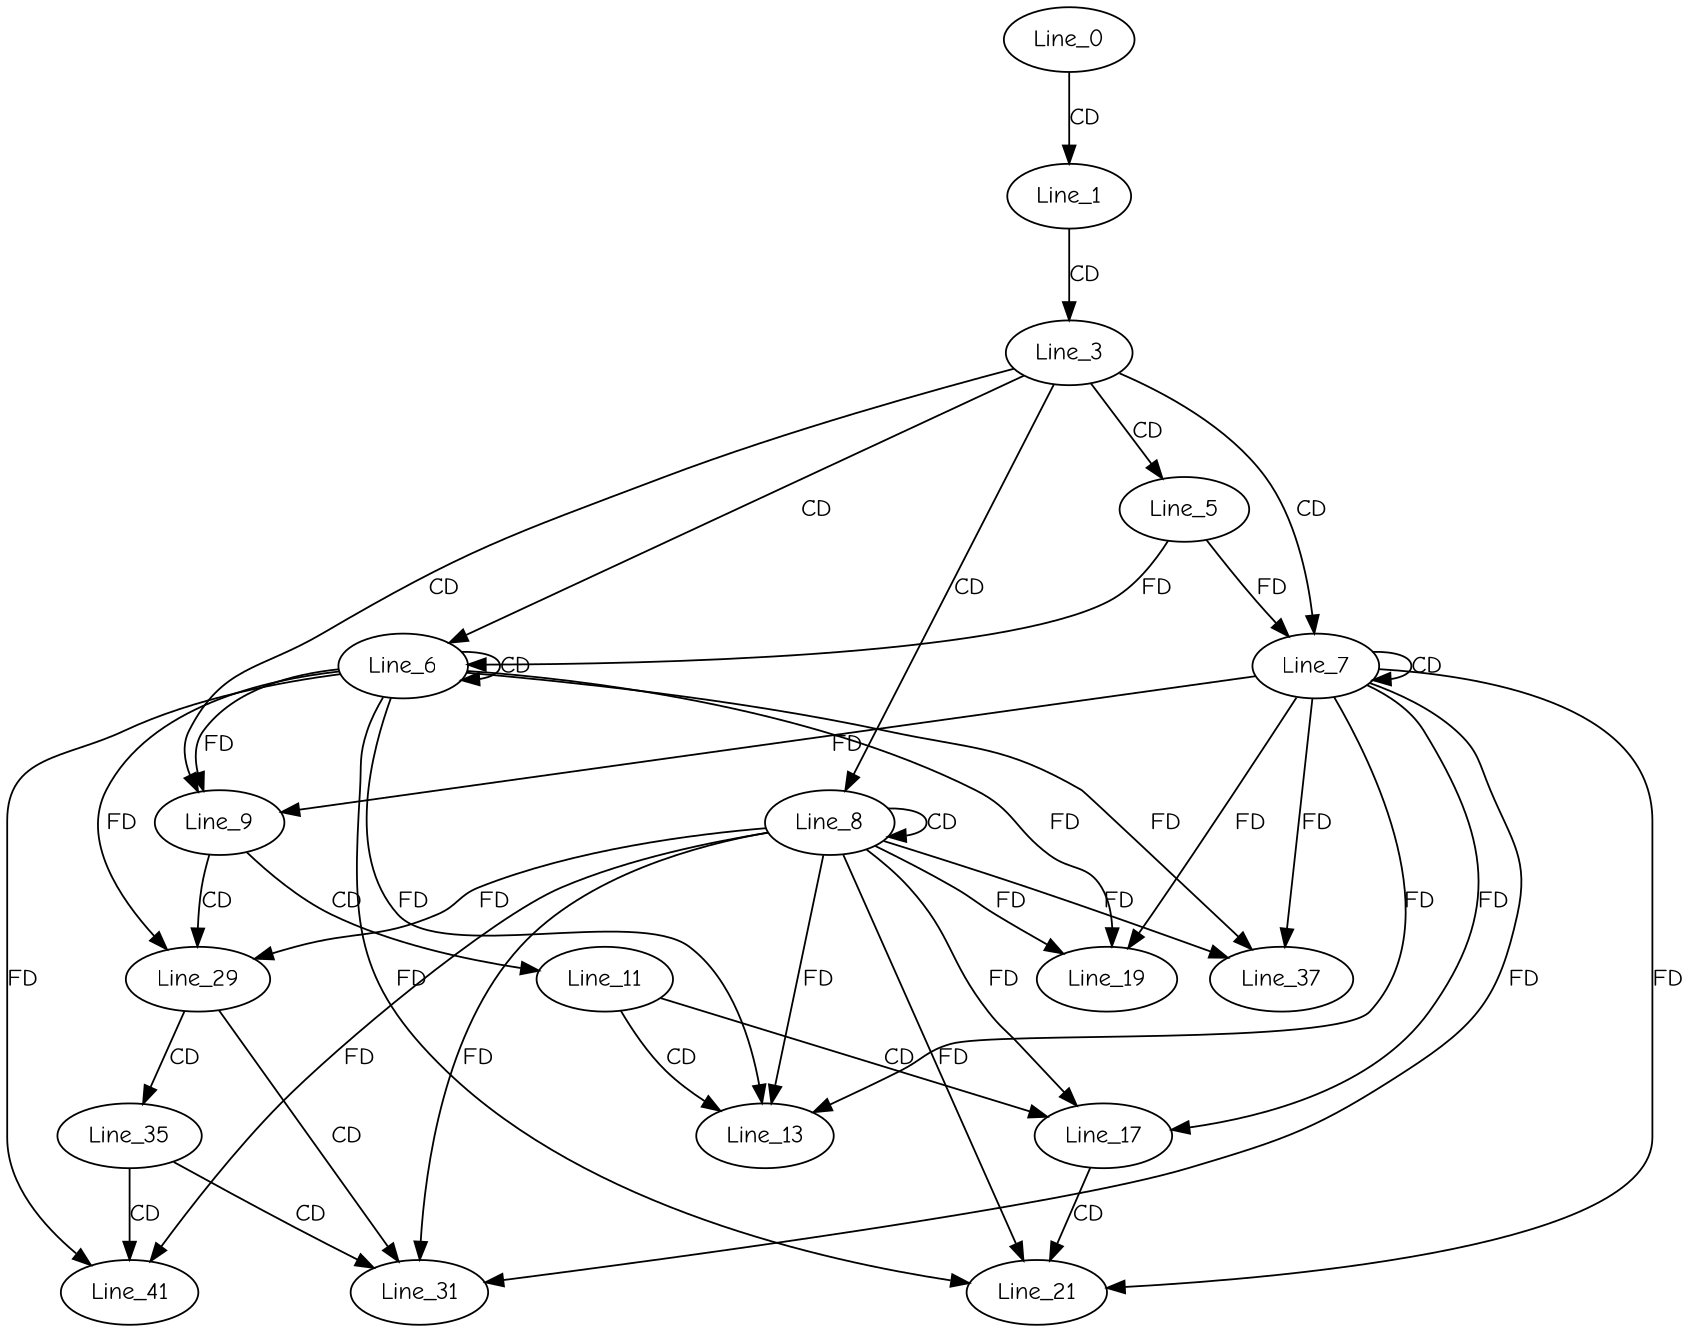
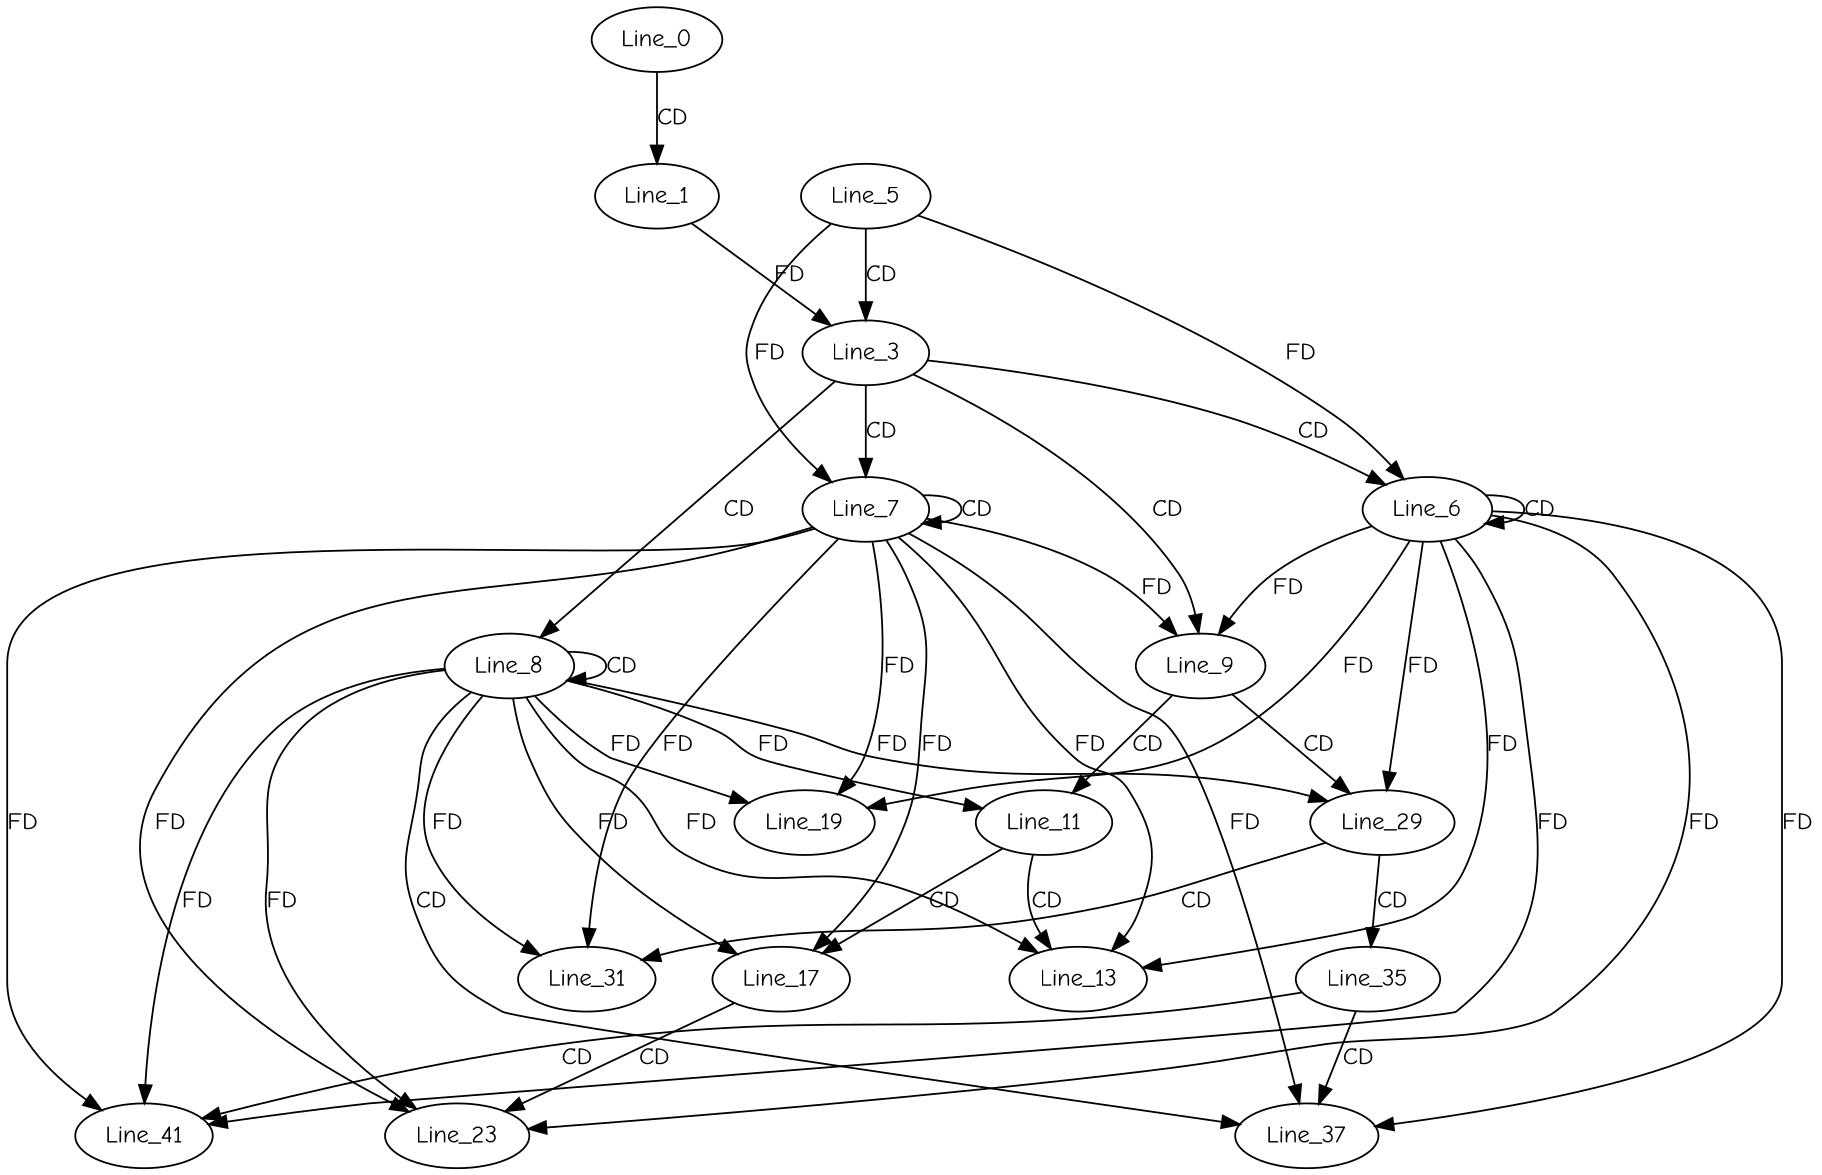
(1085, 274) -> (790, 274)
(1121, 424) -> (866, 265)
none -> (159, 567)
none -> (760, 759)
(1120, 901) -> (432, 901)
(265, 1212) -> (1338, 1055)
(1037, 1292) -> (457, 1136)
